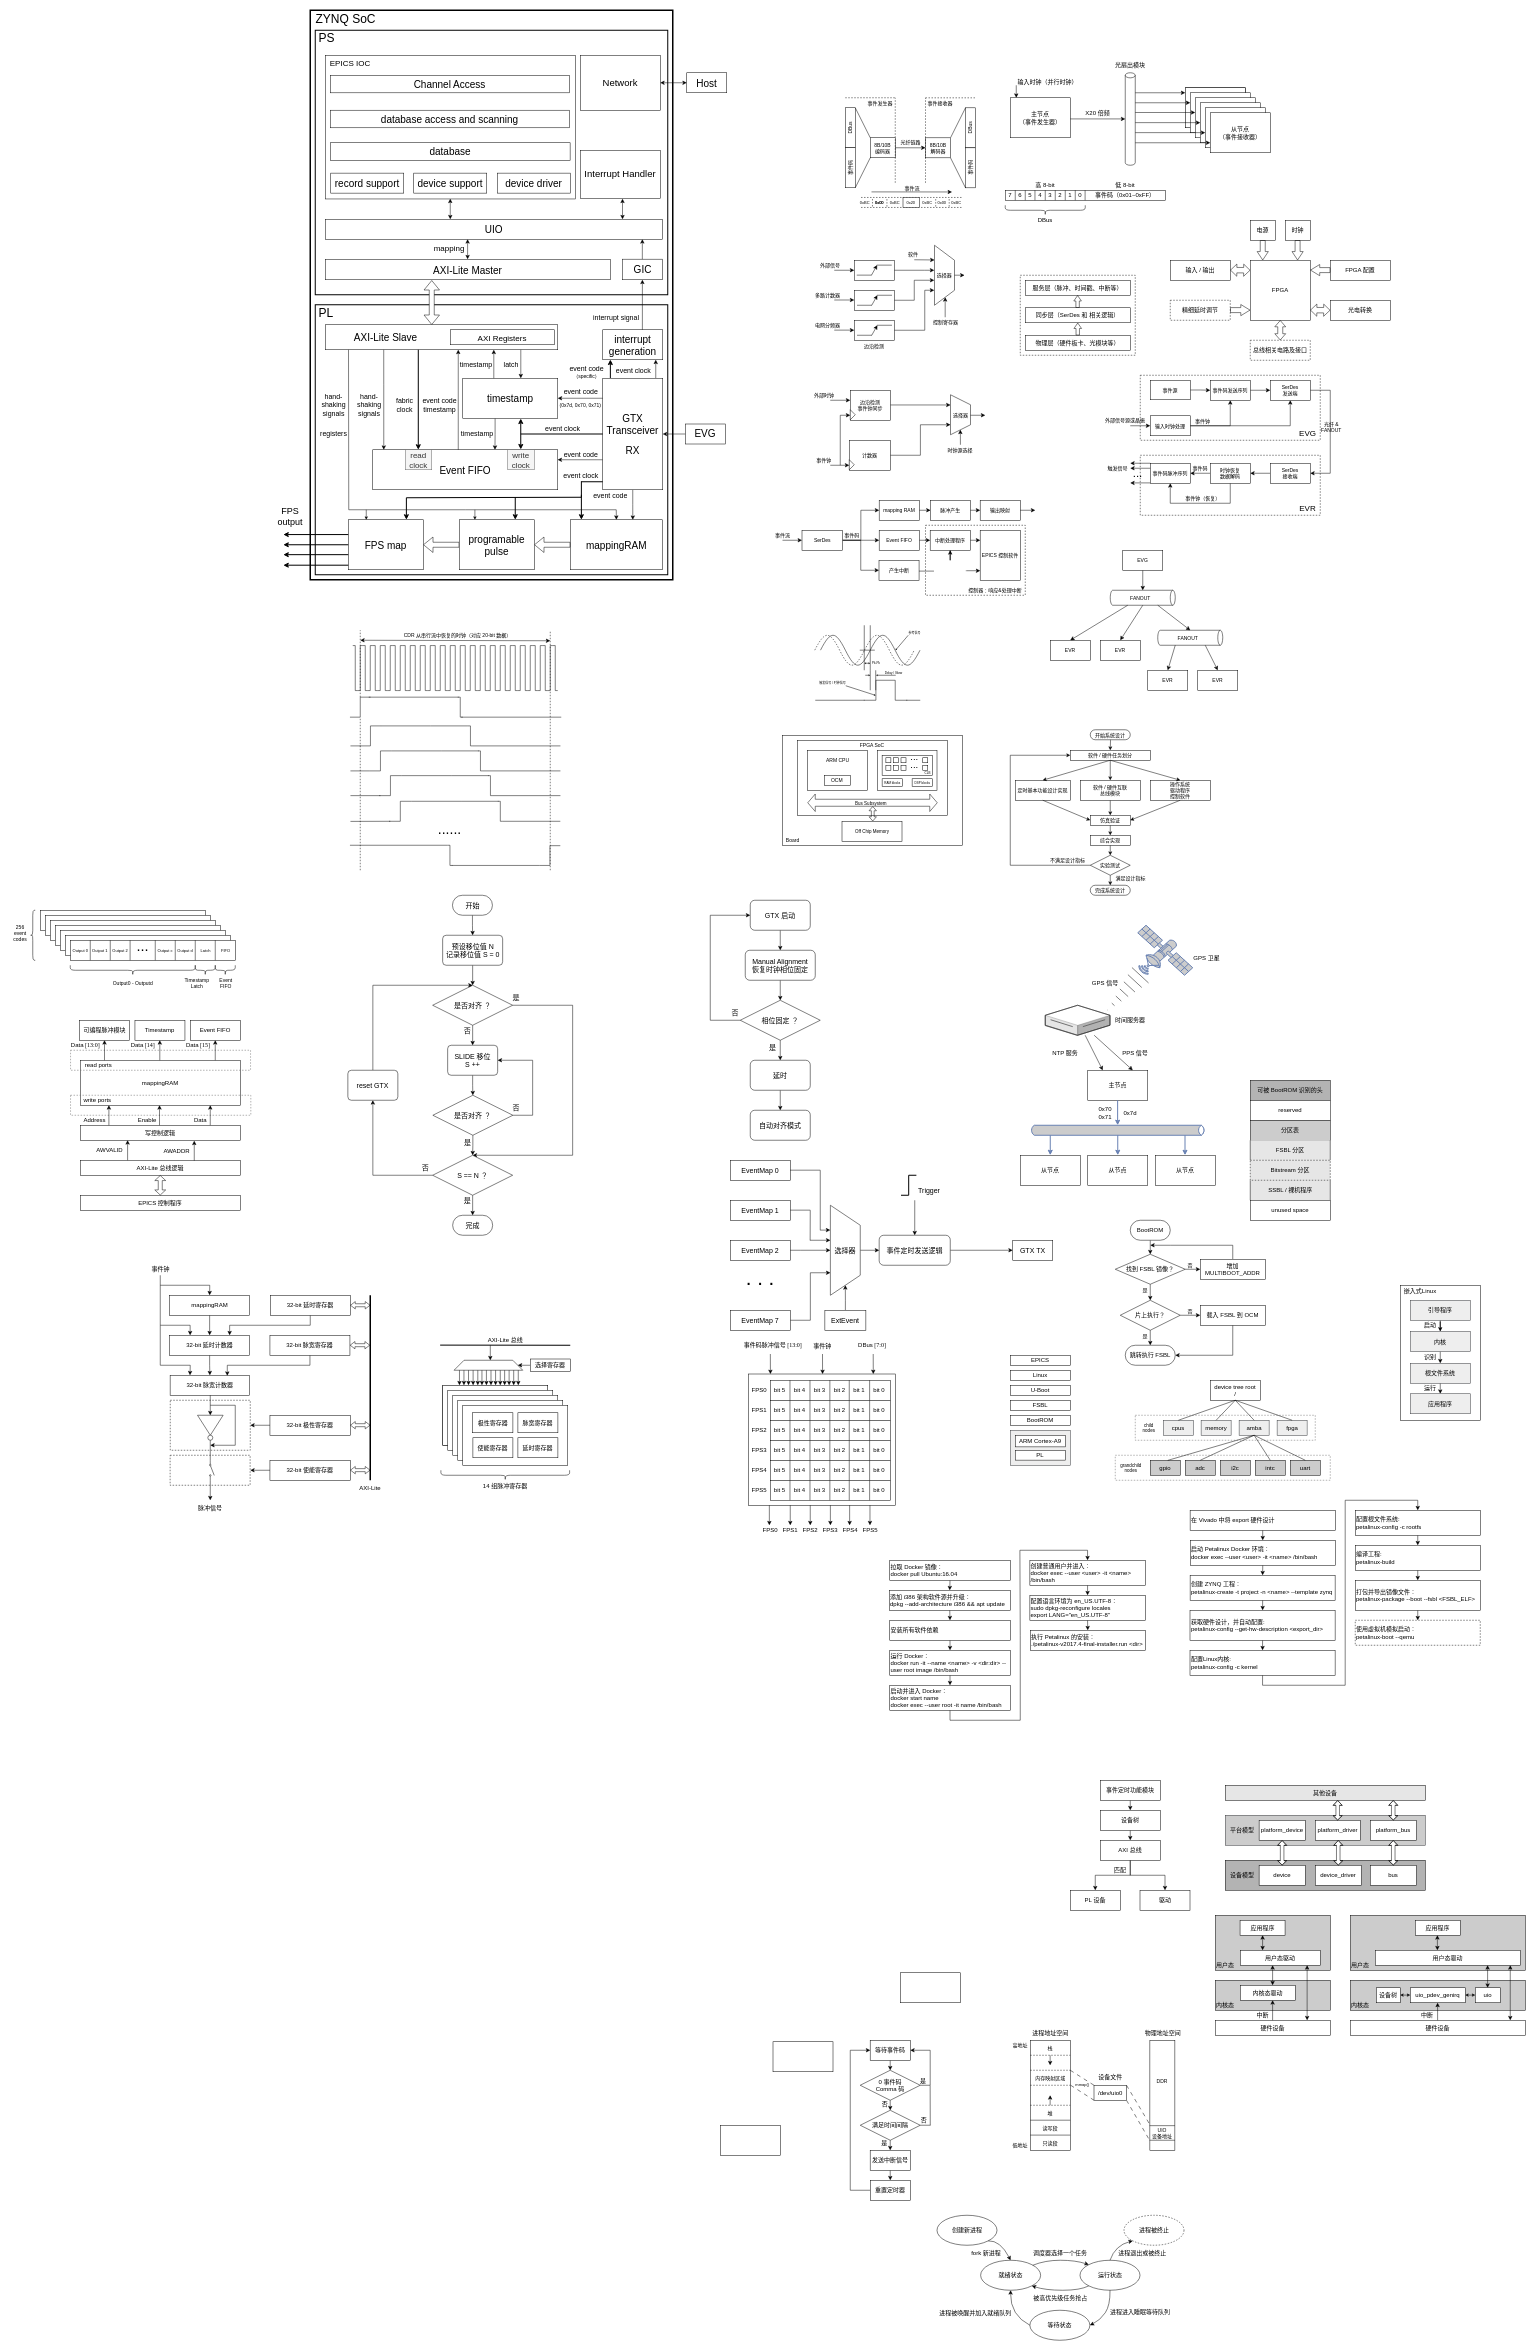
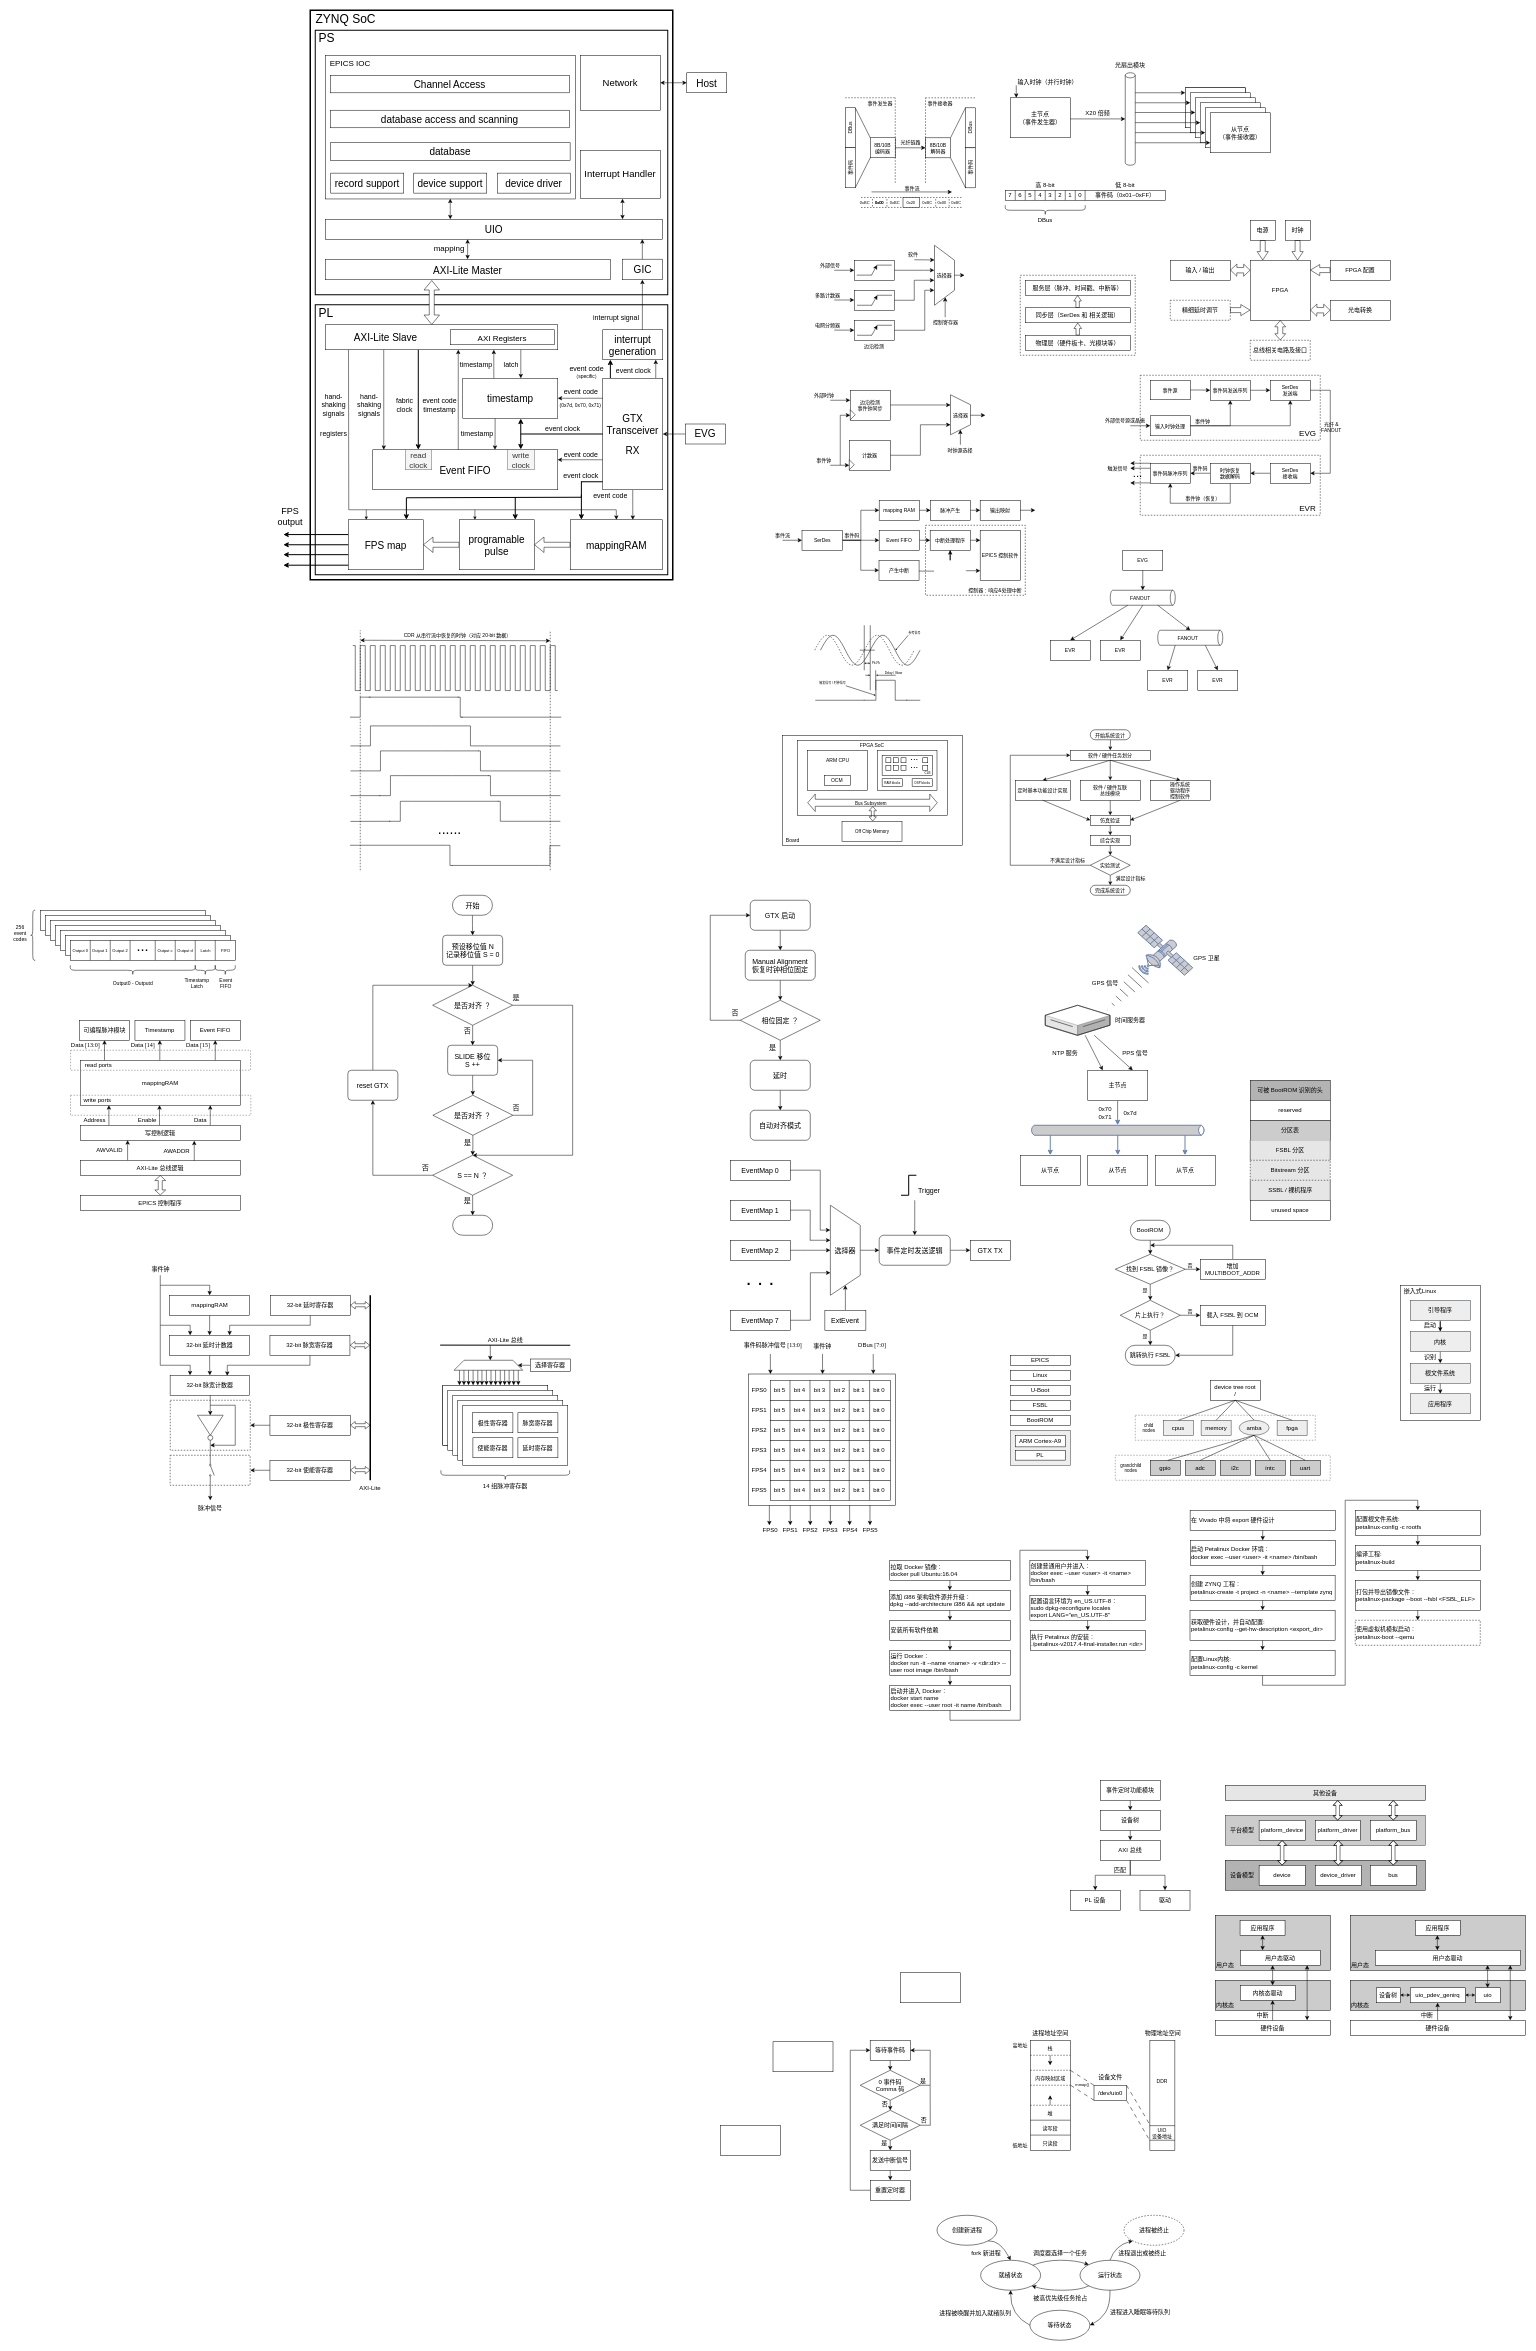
(473, 1225) -> none
(1033, 1250) -> (990, 1250)
(1254, 1428) -> (1254, 1428)
